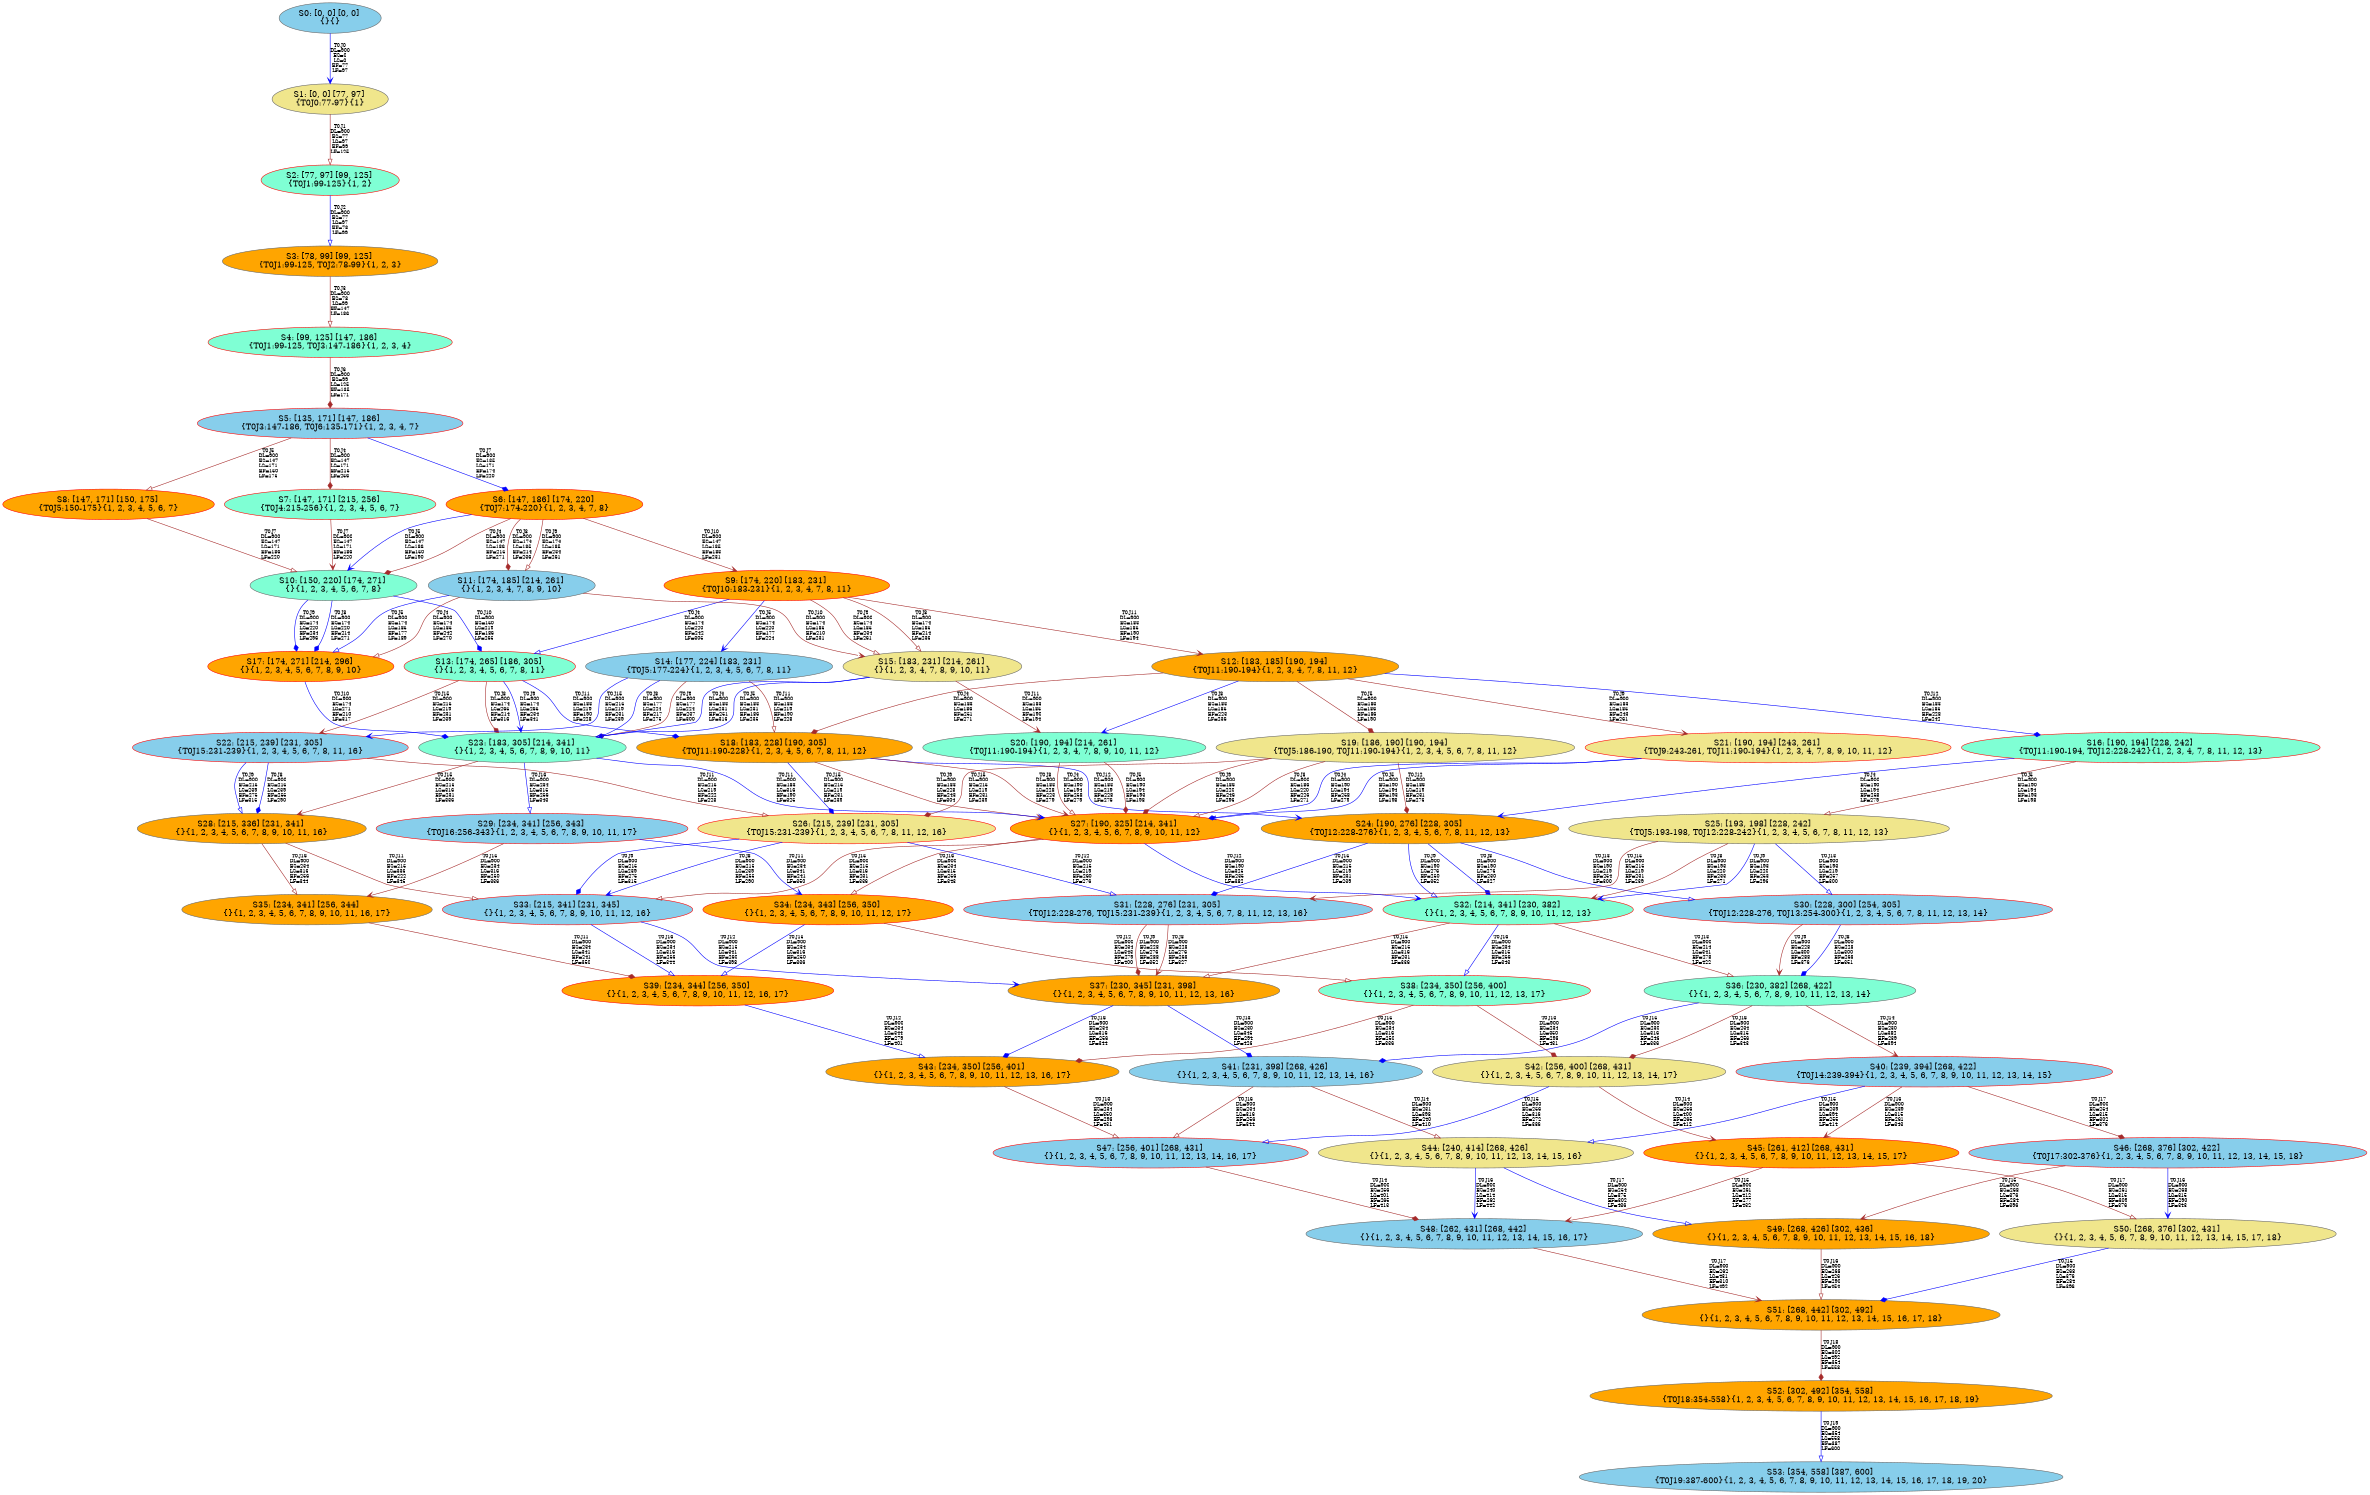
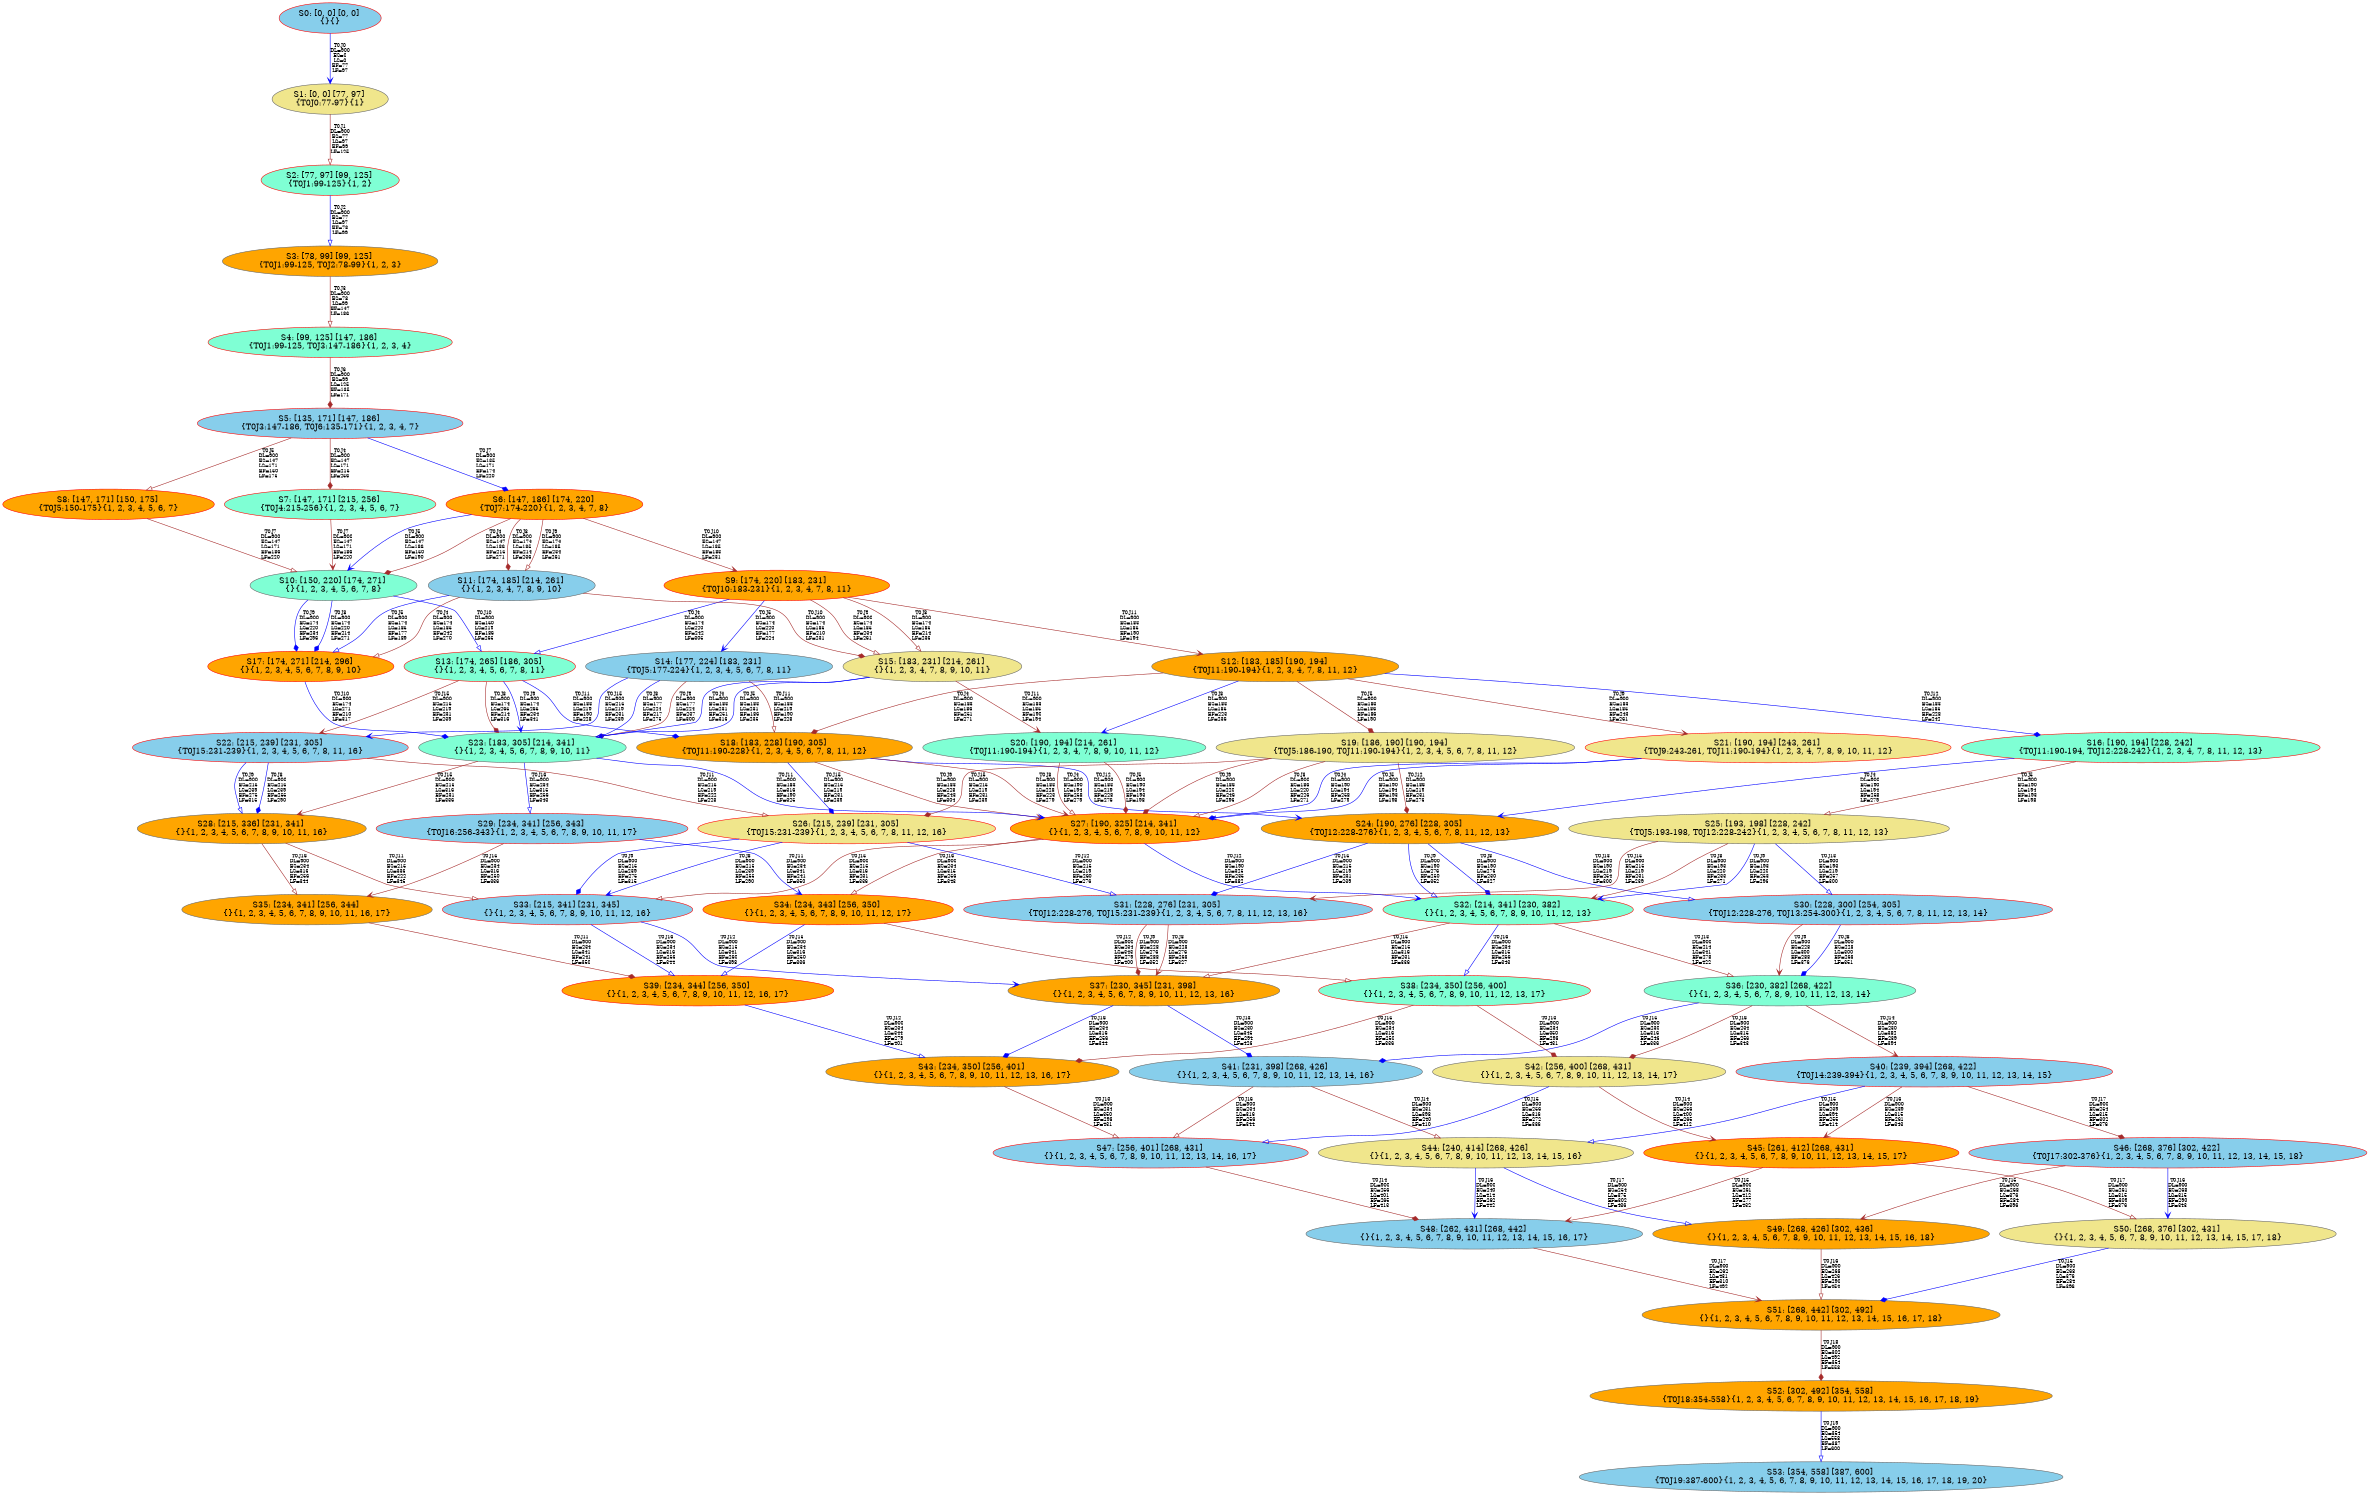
(330, 18) -> (330, 18)
(736, 603) -> (736, 603)
(447, 608) -> (447, 608)
